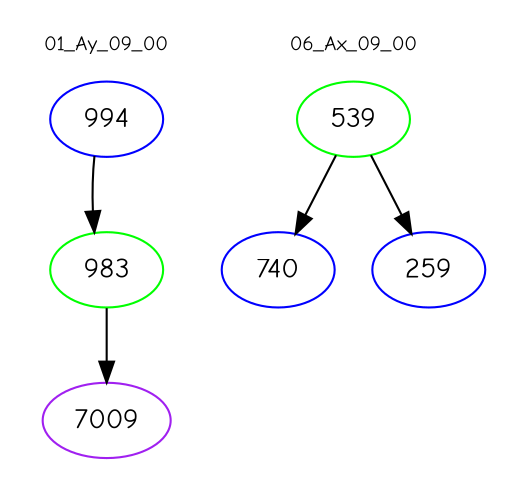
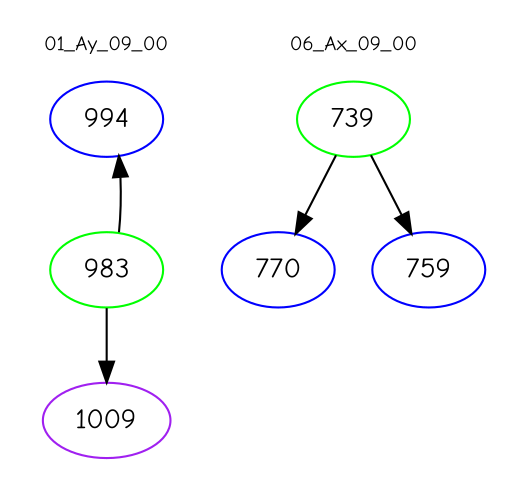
(353, 119) -> (353, 119)
(93, 184) -> (121, 205)
(278, 270) -> (278, 270)
(429, 270) -> (429, 270)
(107, 420) -> (107, 420)
